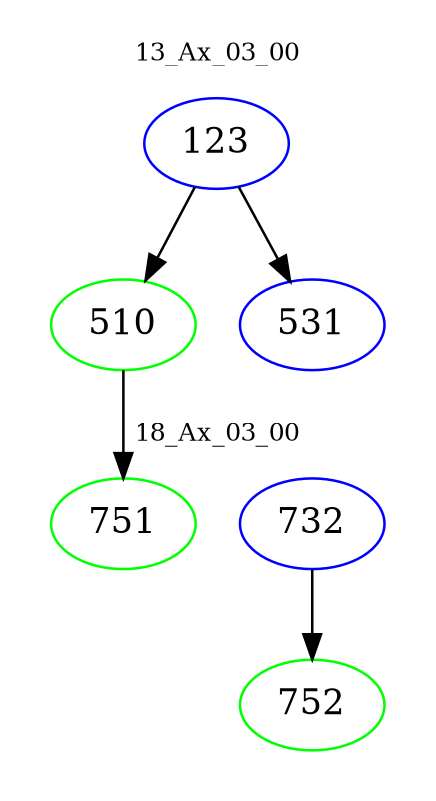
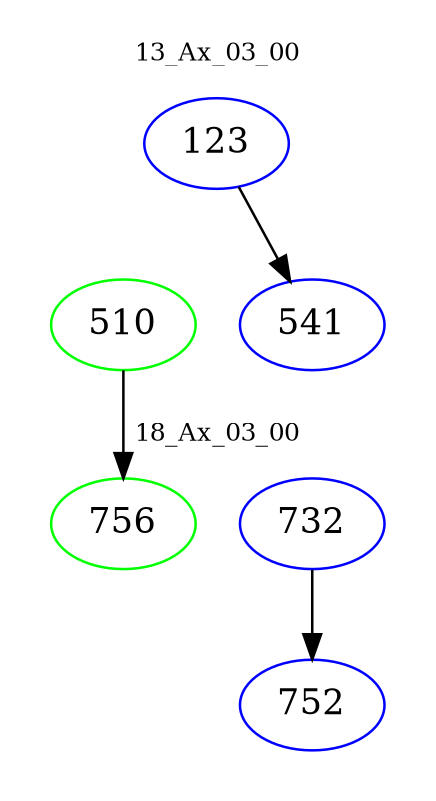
(176, 222) -> none
(312, 325) -> (312, 325)
(123, 524) -> (123, 524)
(312, 705) -> (312, 705)
